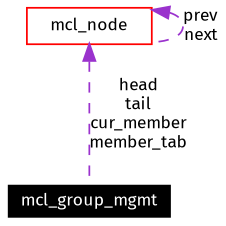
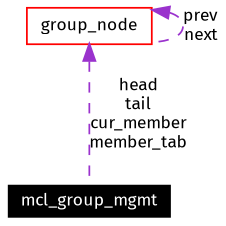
(89, 26) -> (89, 26)
